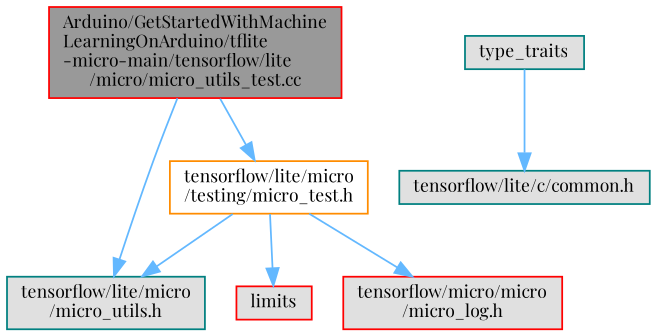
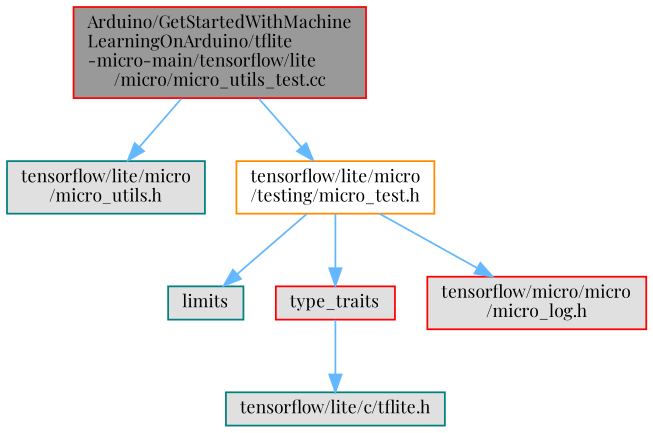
(525, 53) -> (335, 303)
(525, 187) -> (335, 409)
(195, 240) -> (335, 241)
(274, 303) -> (206, 303)
